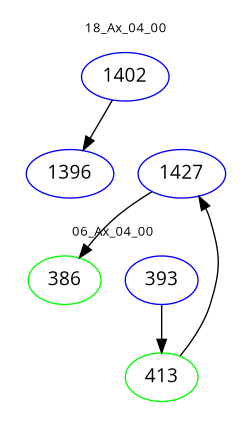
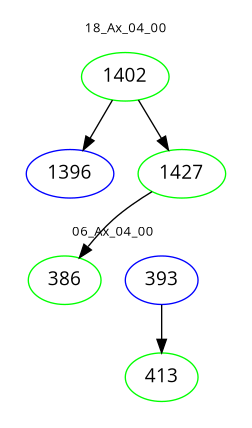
(125, 77) -> (125, 77)
(182, 174) -> (182, 174)
(217, 274) -> (150, 119)
